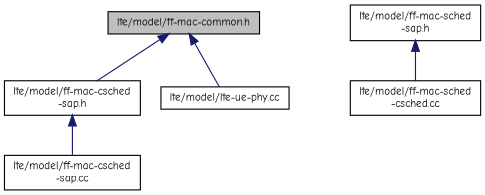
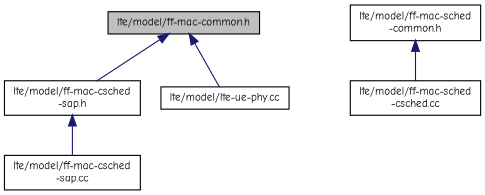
(415, 23) -> (415, 23)
